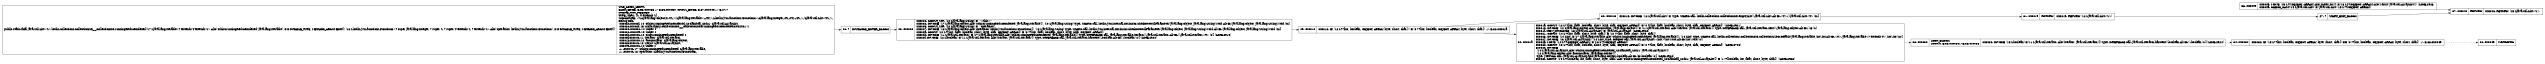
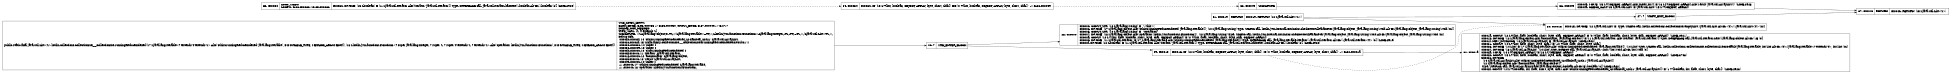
none -> (1416, 6)
(1920, 17) -> (1424, 21)
(1522, 22) -> (1412, 65)
(870, 30) -> (952, 45)
(1294, 30) -> (1059, 48)
(1940, 41) -> (290, 5)
(2506, 42) -> (1267, 6)
(1907, 43) -> none
